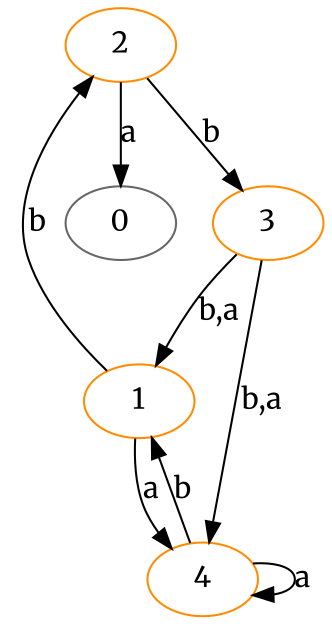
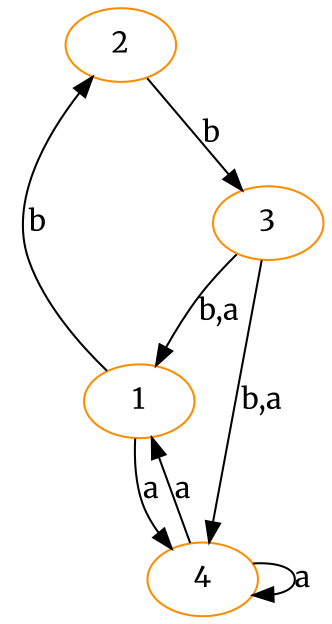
(121, 223) -> none
(183, 490) -> (183, 490)
